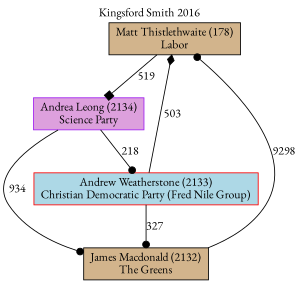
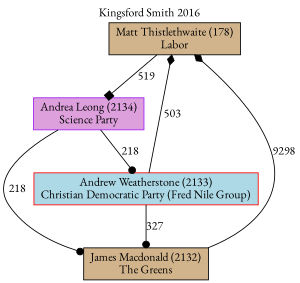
(272, 157) -> (272, 158)
(18, 189) -> (18, 189)
